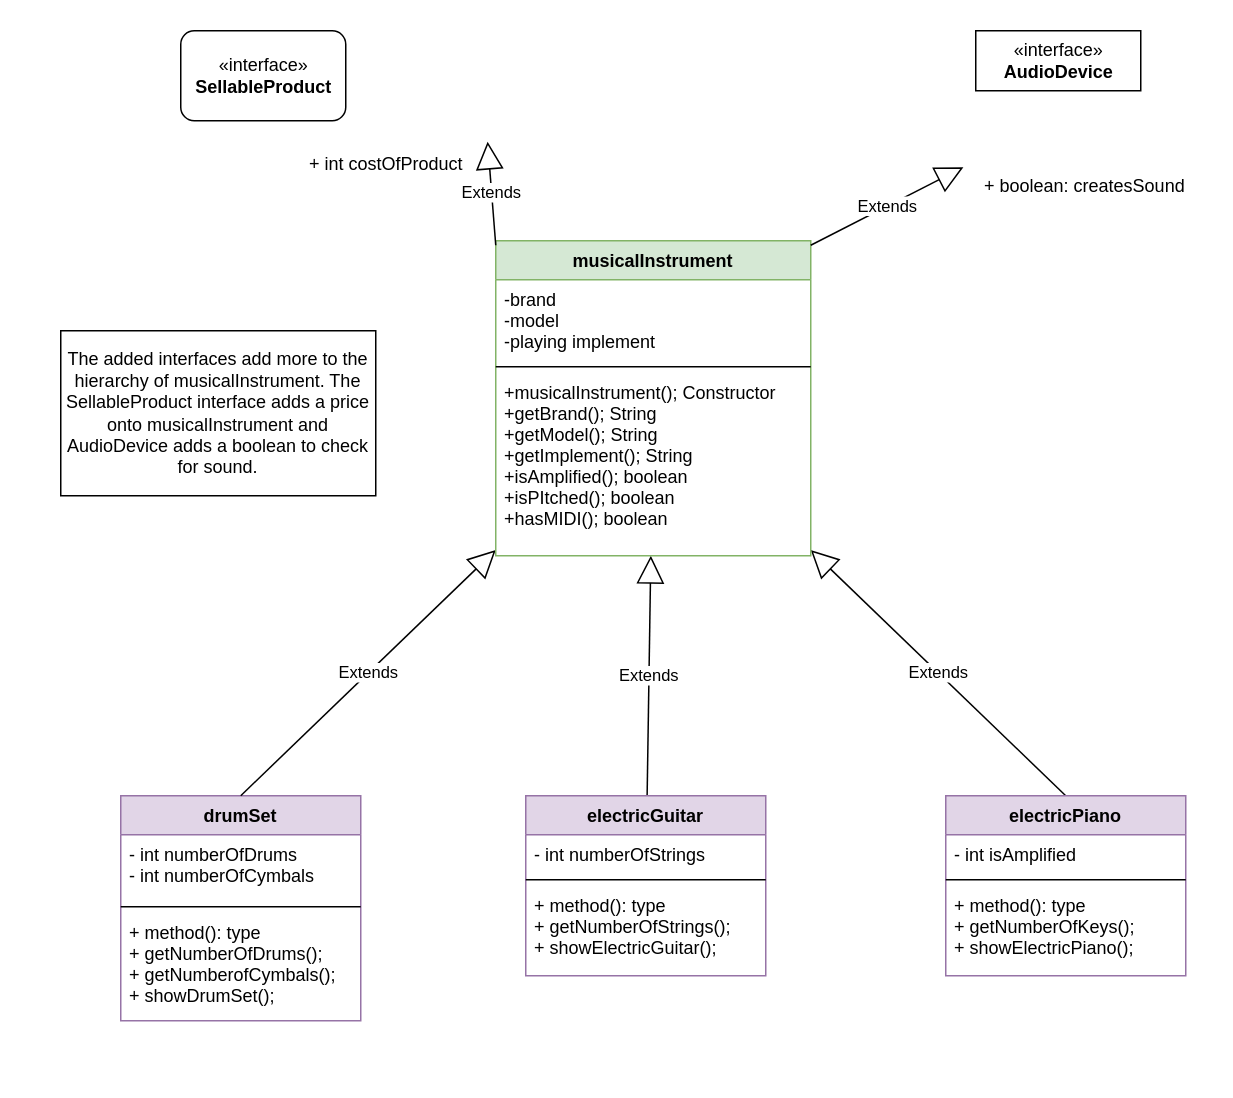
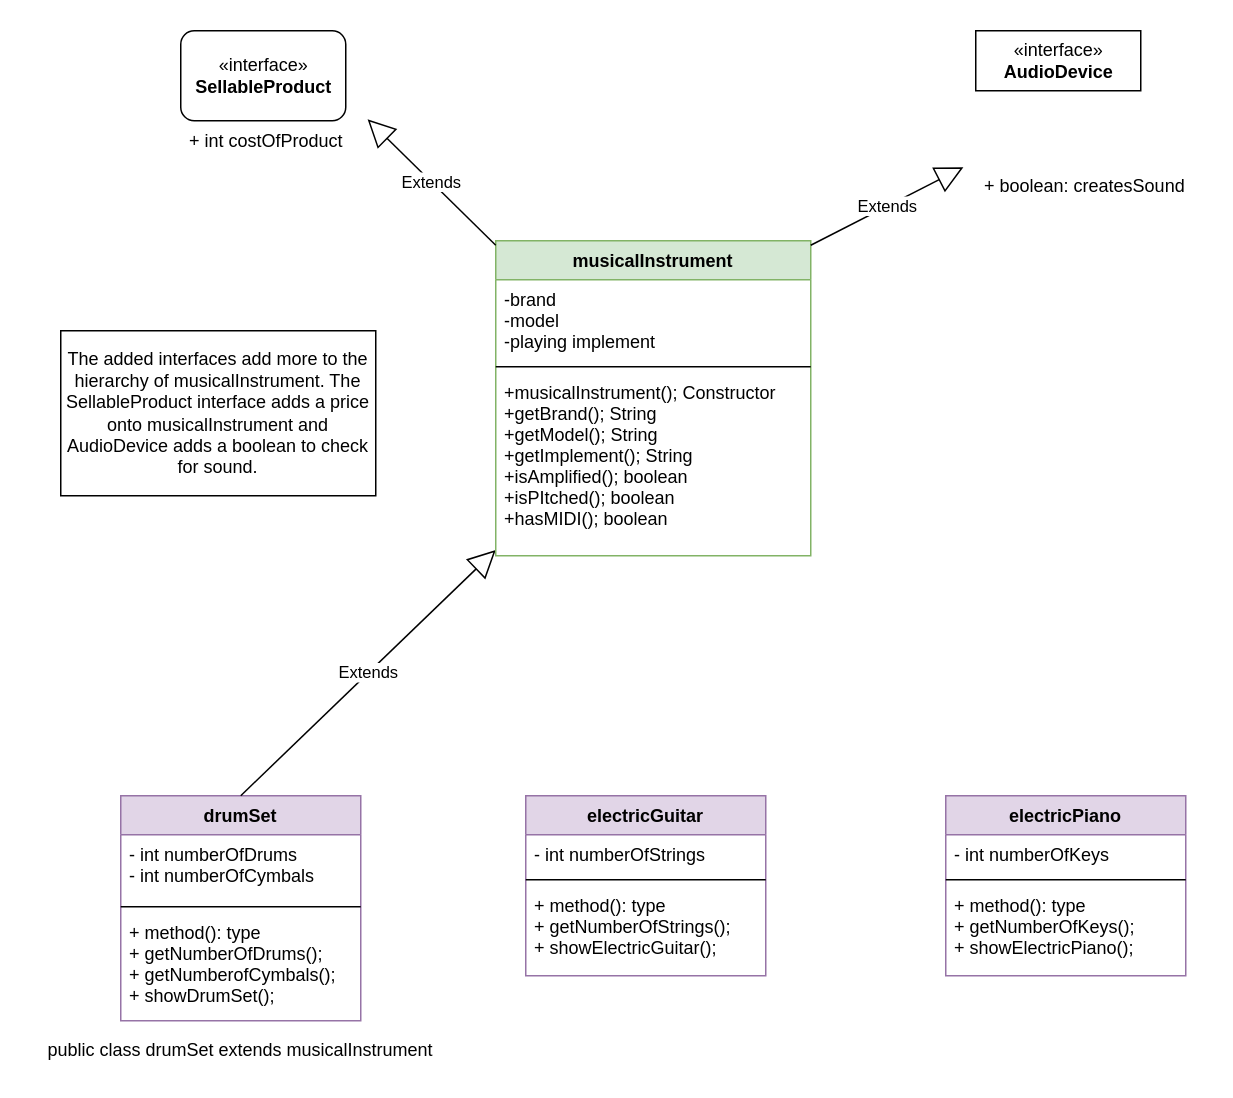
(391, 163) -> (271, 140)
(948, 682) -> none
(649, 689) -> none
(1023, 855) -> (1038, 855)
none -> (241, 1051)
